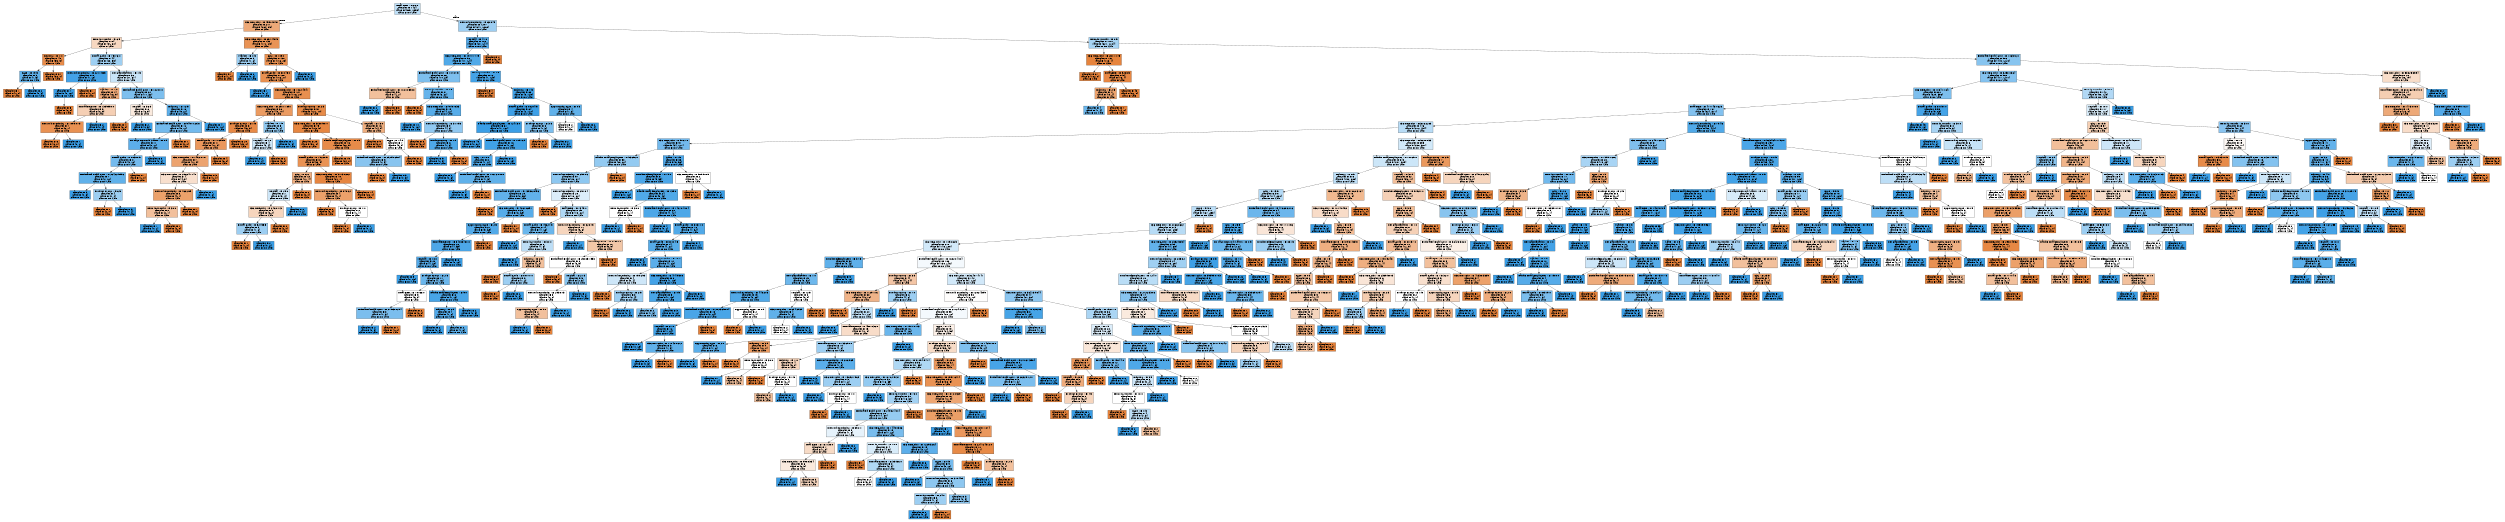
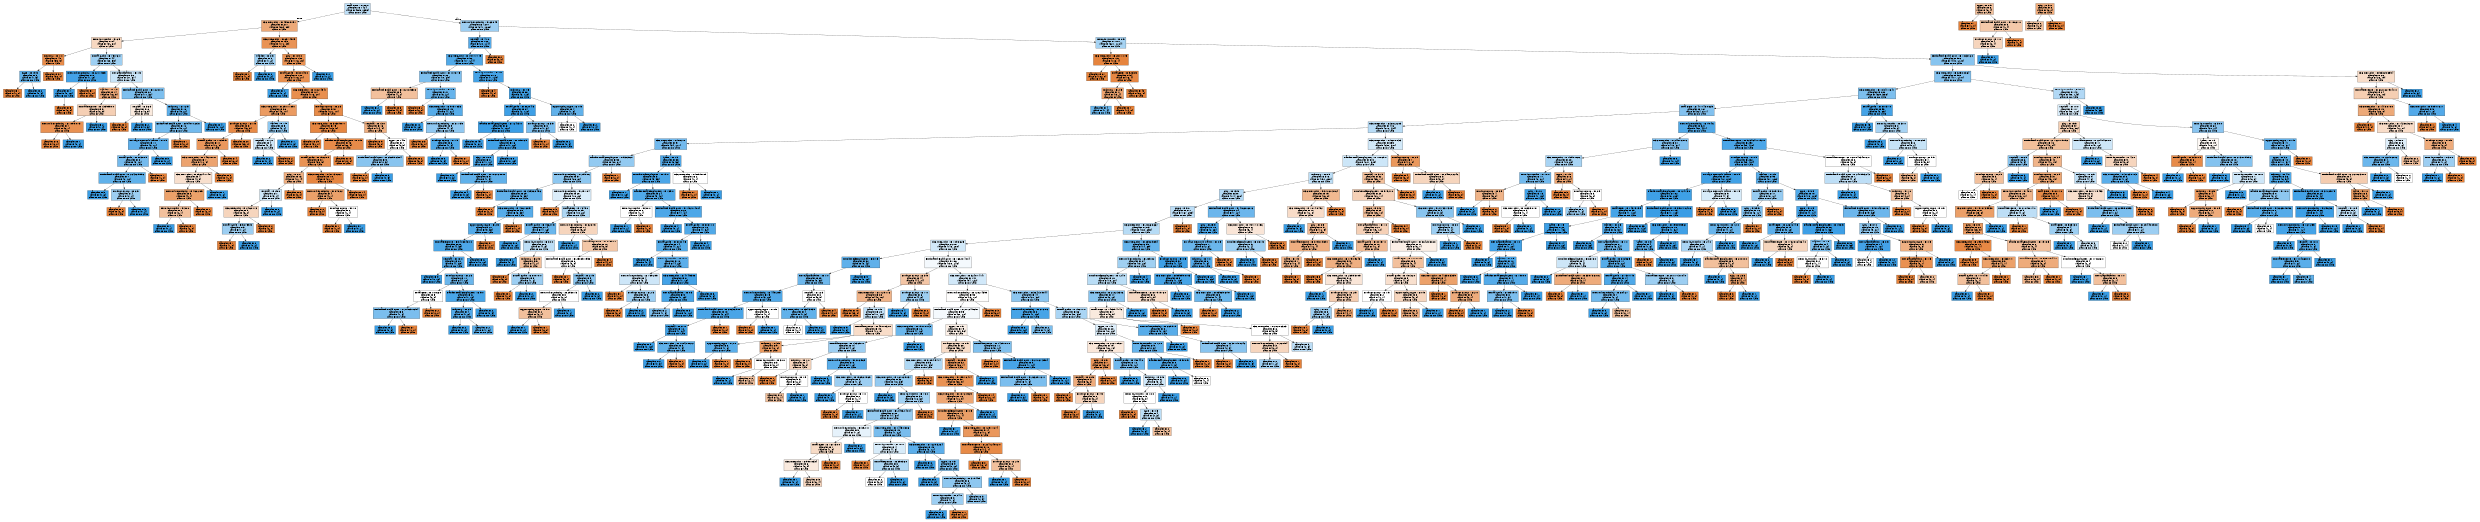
(1579, 229) -> (1557, 229)
(1651, 236) -> (1598, 237)
(1216, 237) -> (1224, 288)
(1314, 270) -> none
(1305, 321) -> none
